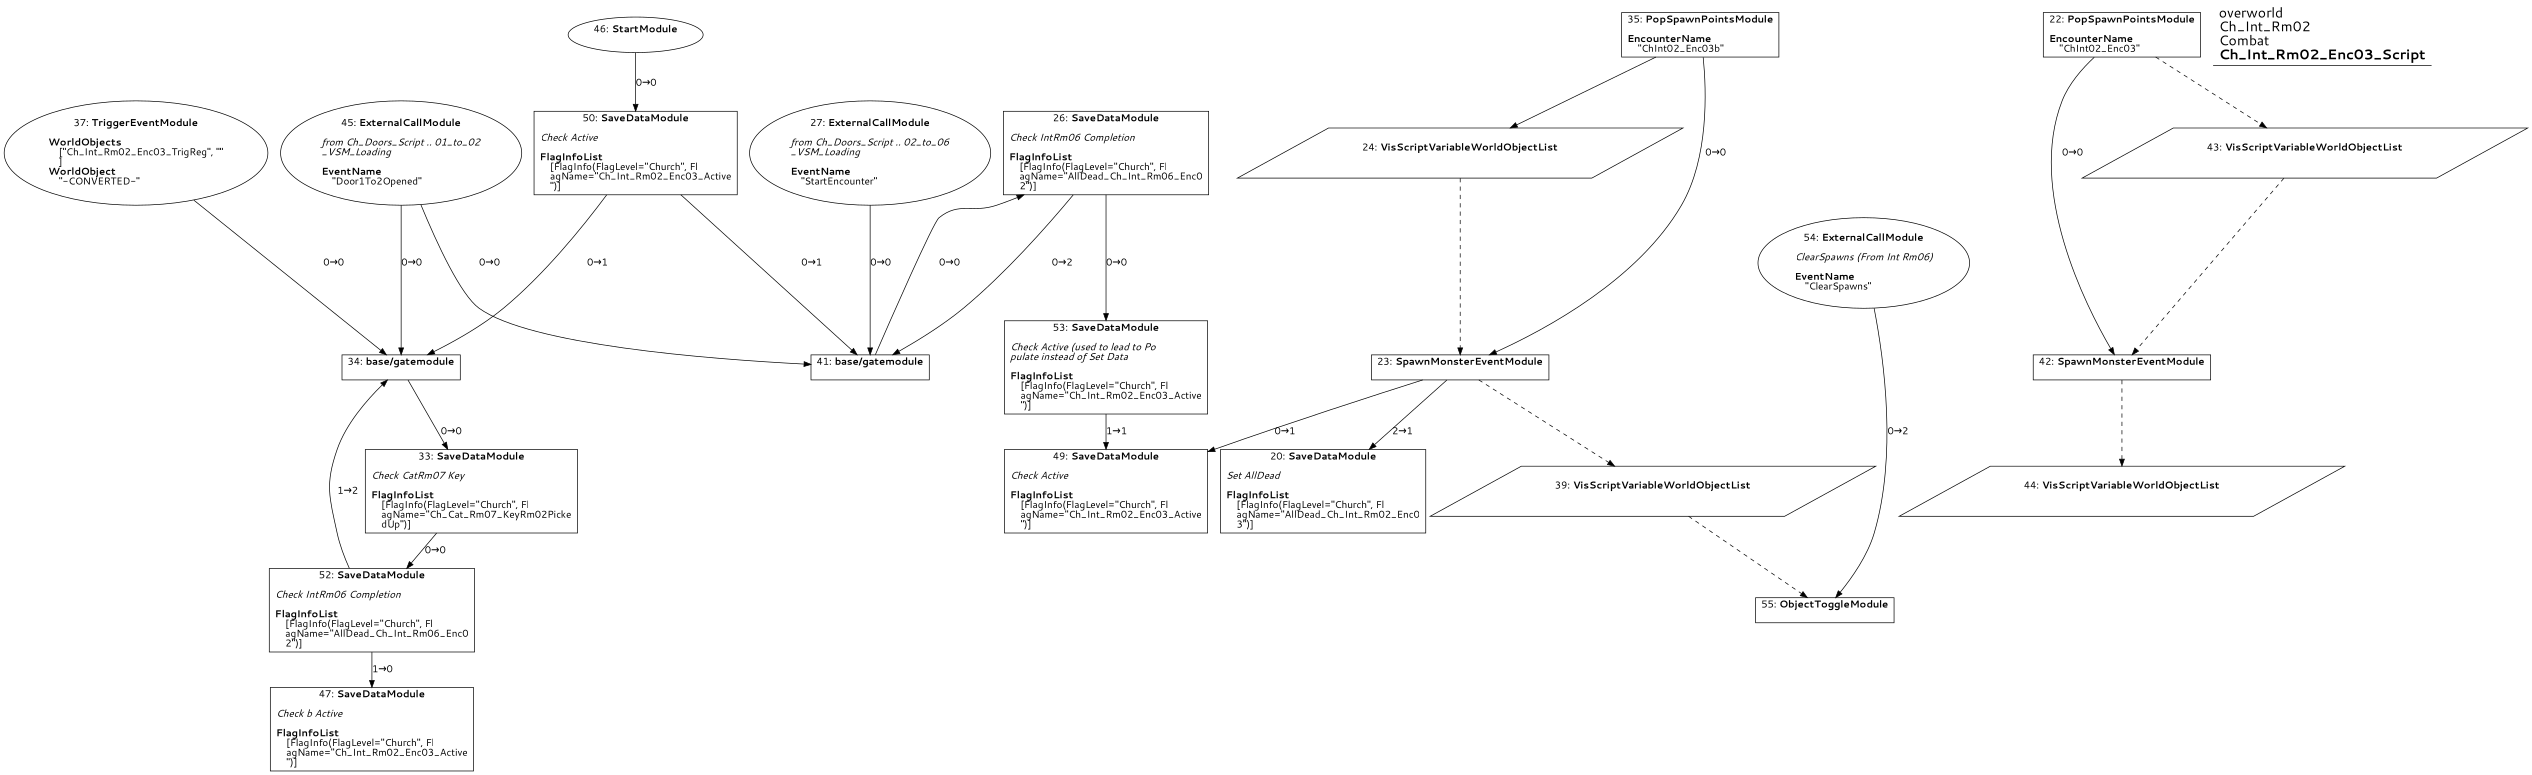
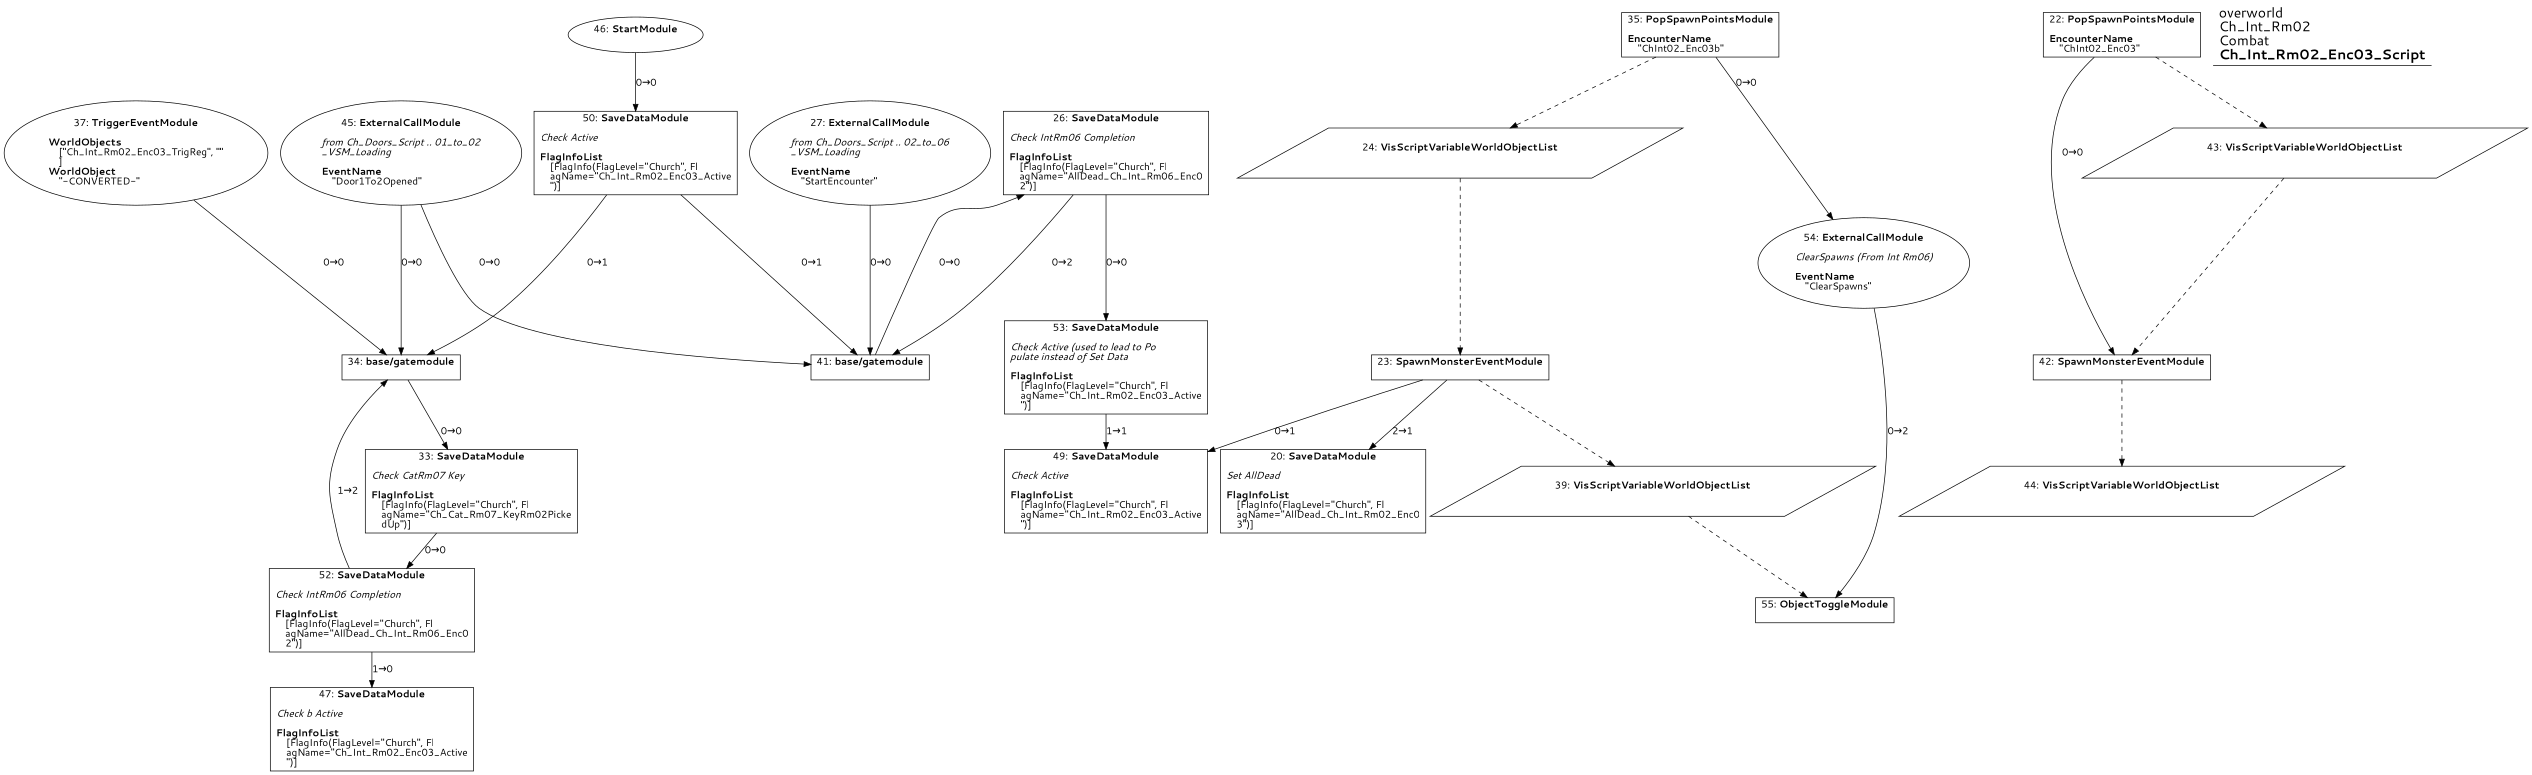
(1586, 91) -> (1586, 91)
(1655, 241) -> (1772, 135)
